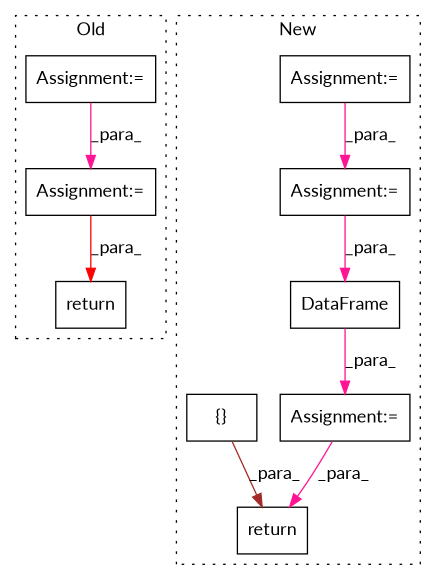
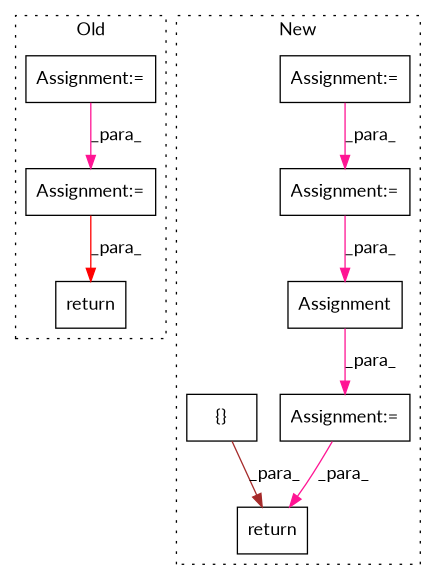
(345, 305) -> (345, 305)
